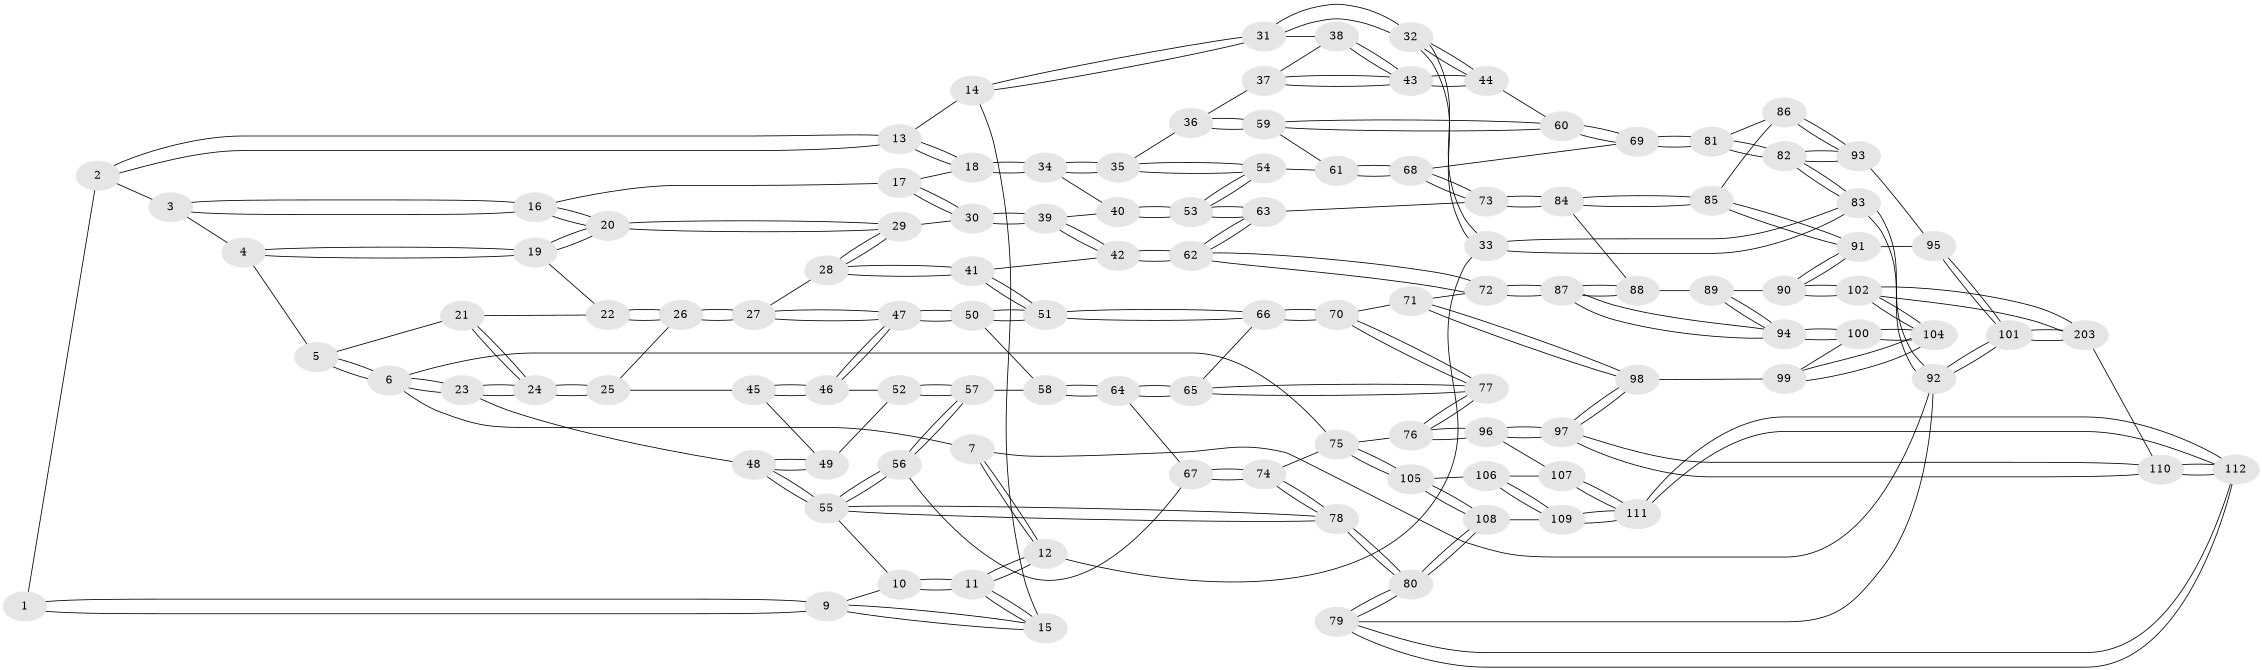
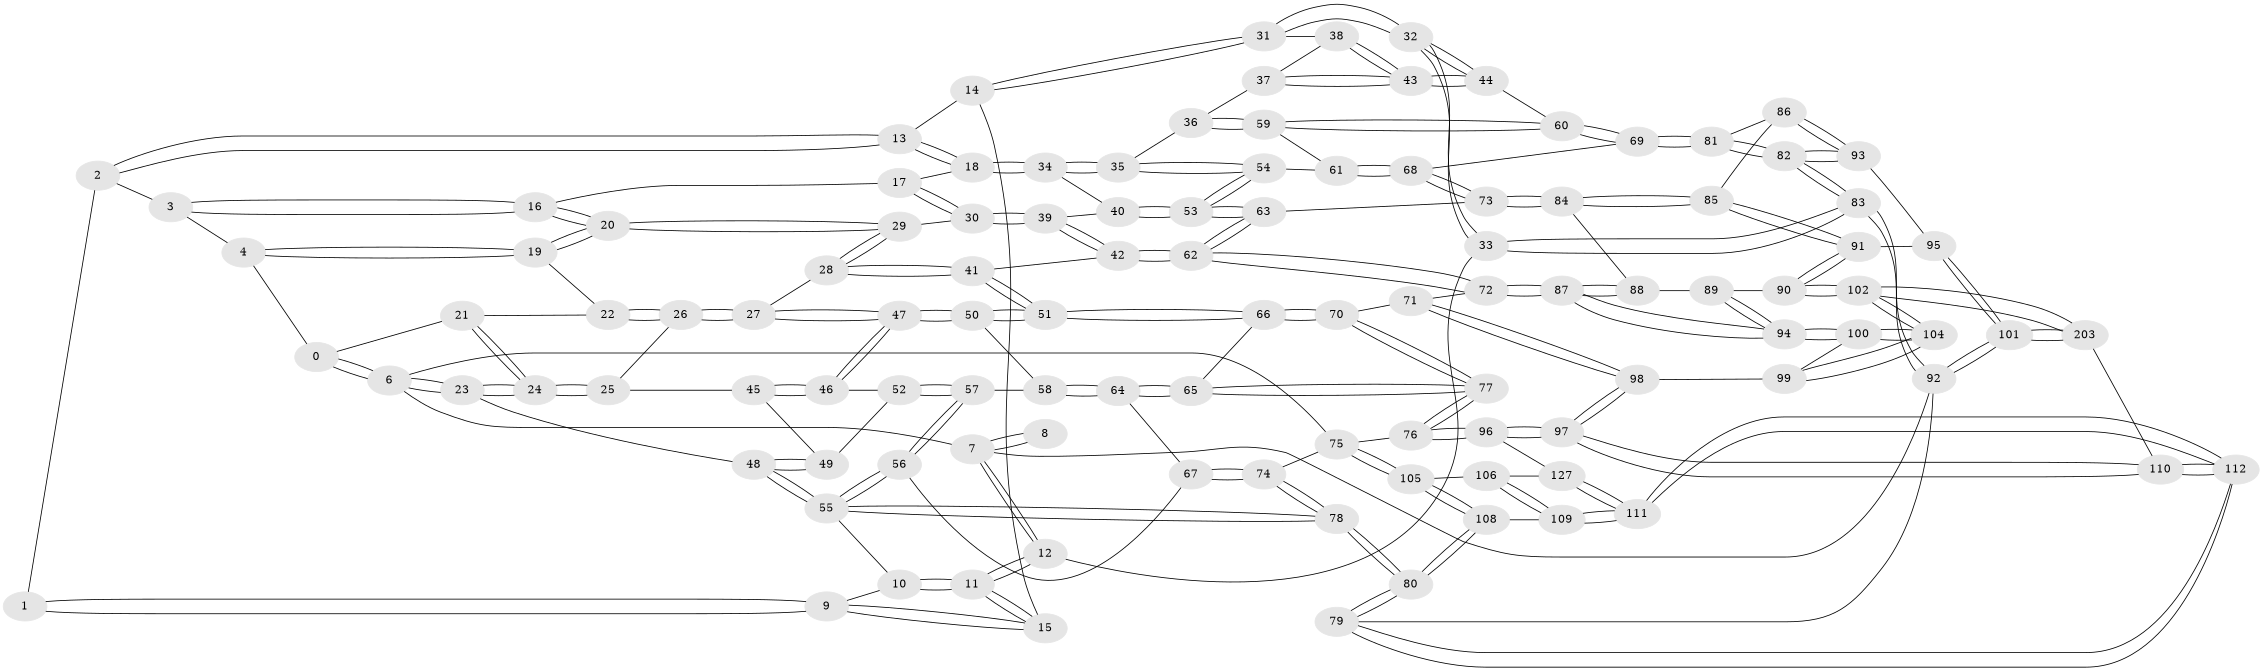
(317, 357) -> (317, 357)
none -> (1045, 434)
(1562, 476) -> (1562, 476)
